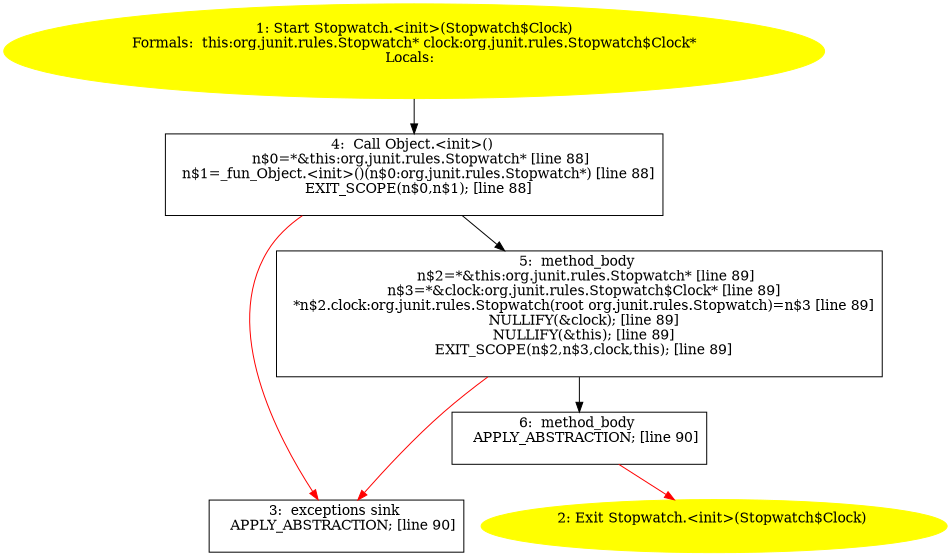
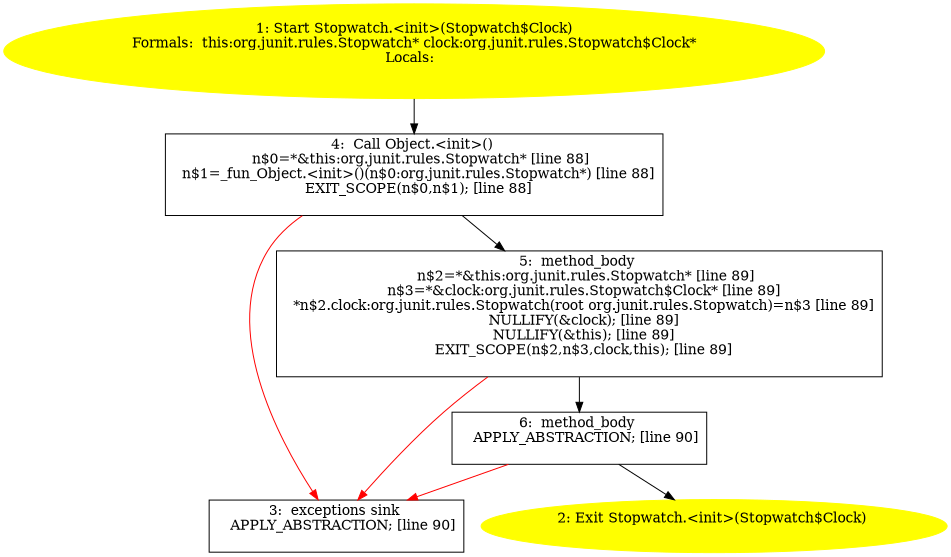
(642, 479) -> (642, 479)
none -> (463, 480)
